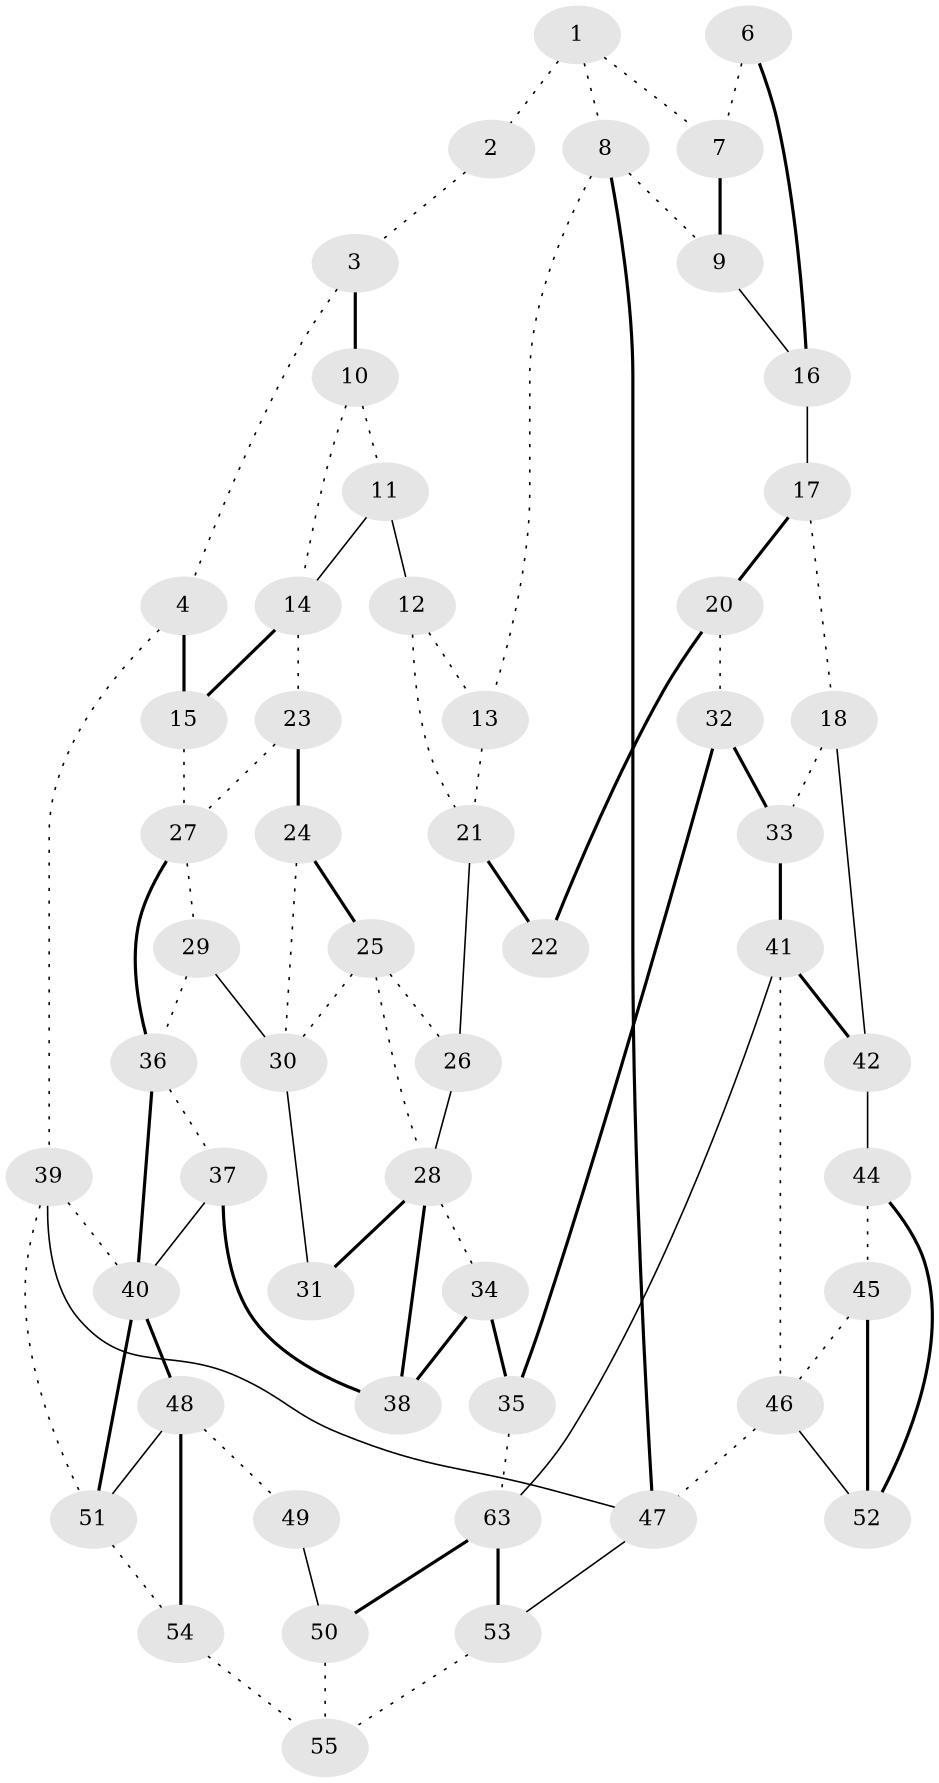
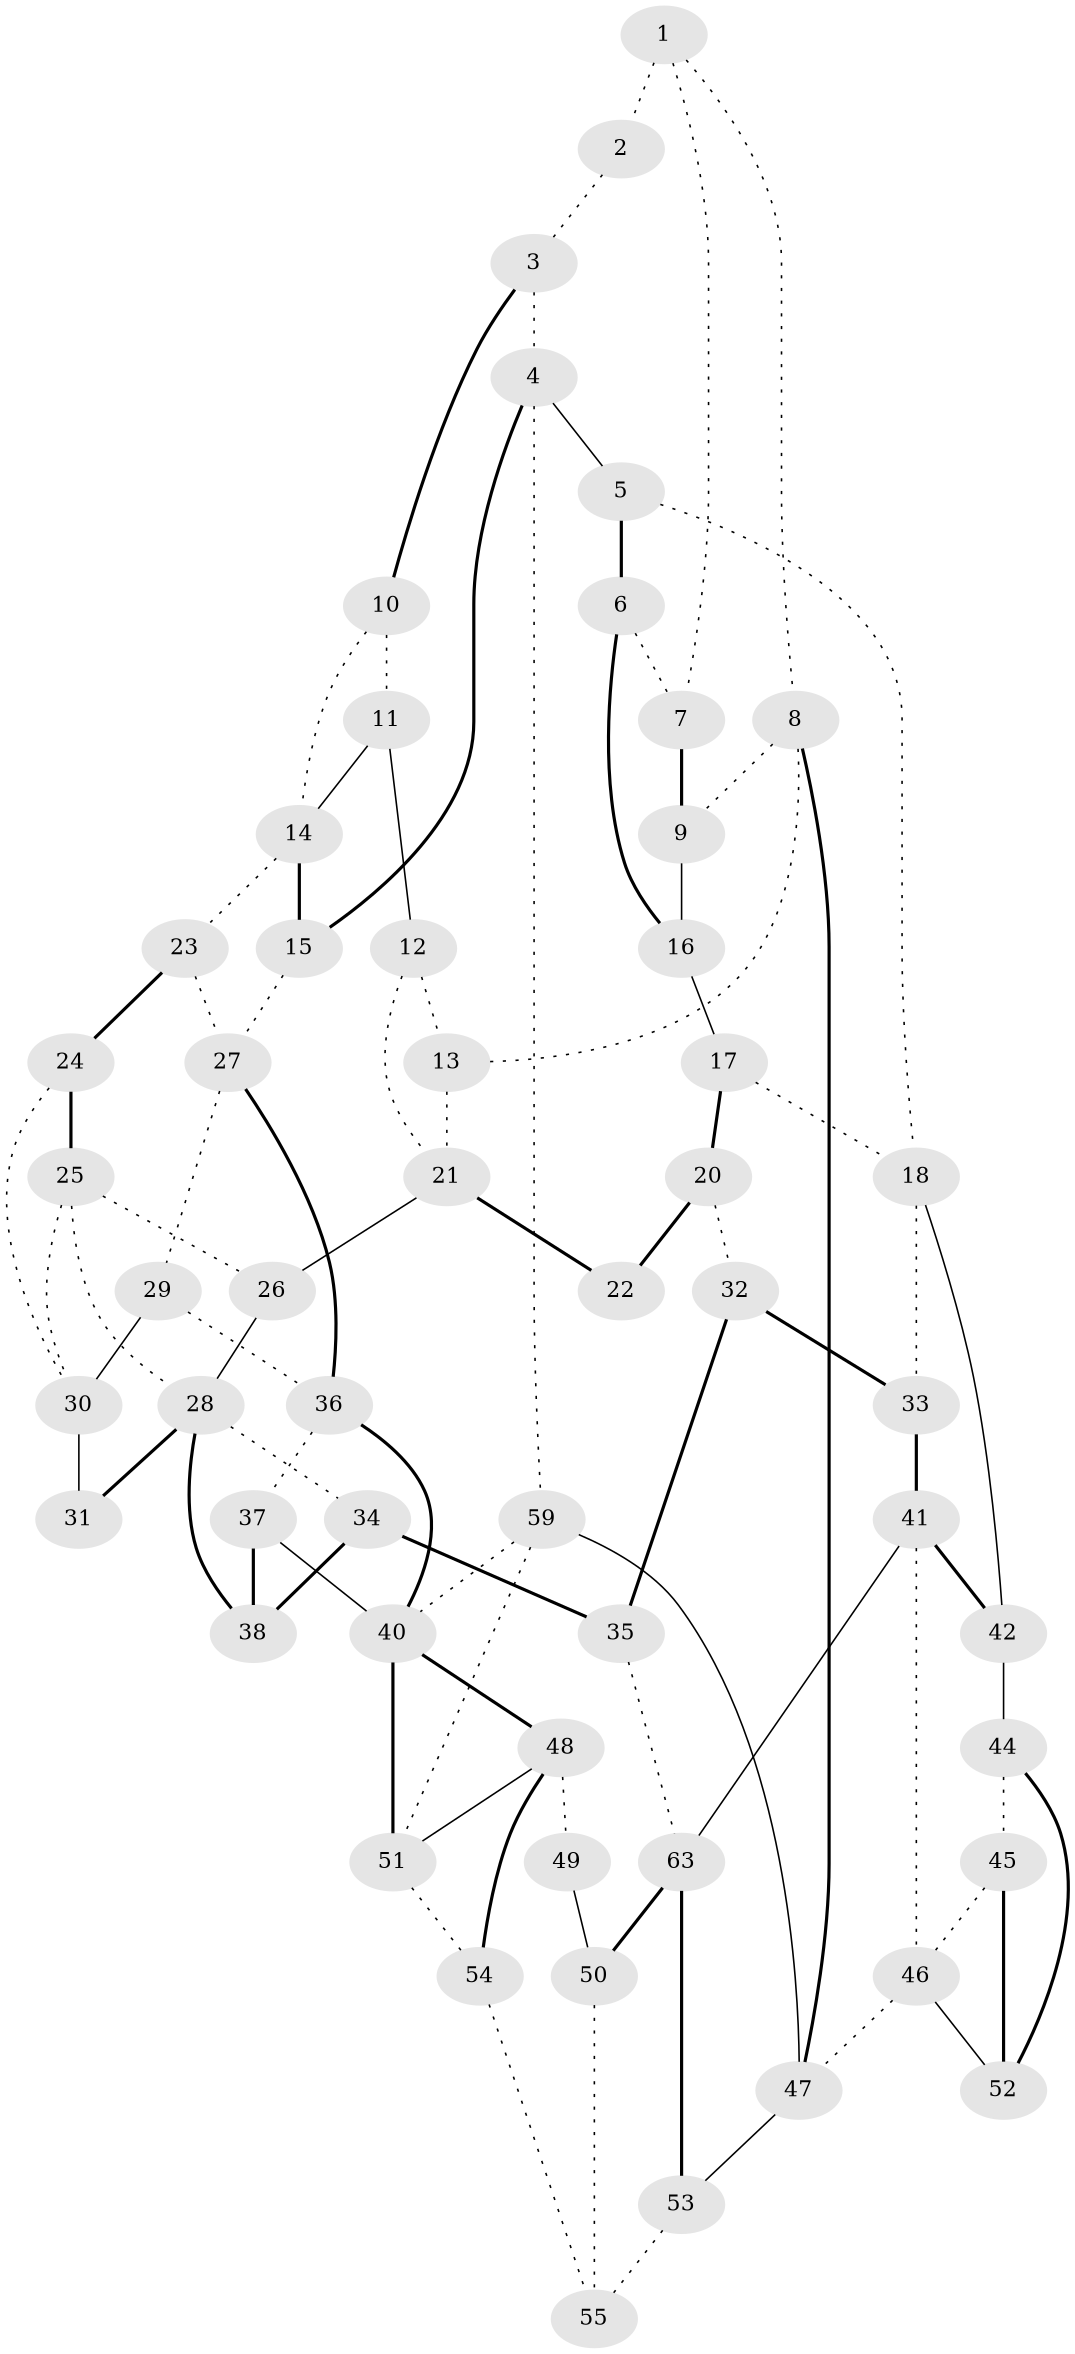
none -> (621, 492)
(49, 1177) -> (542, 1519)
